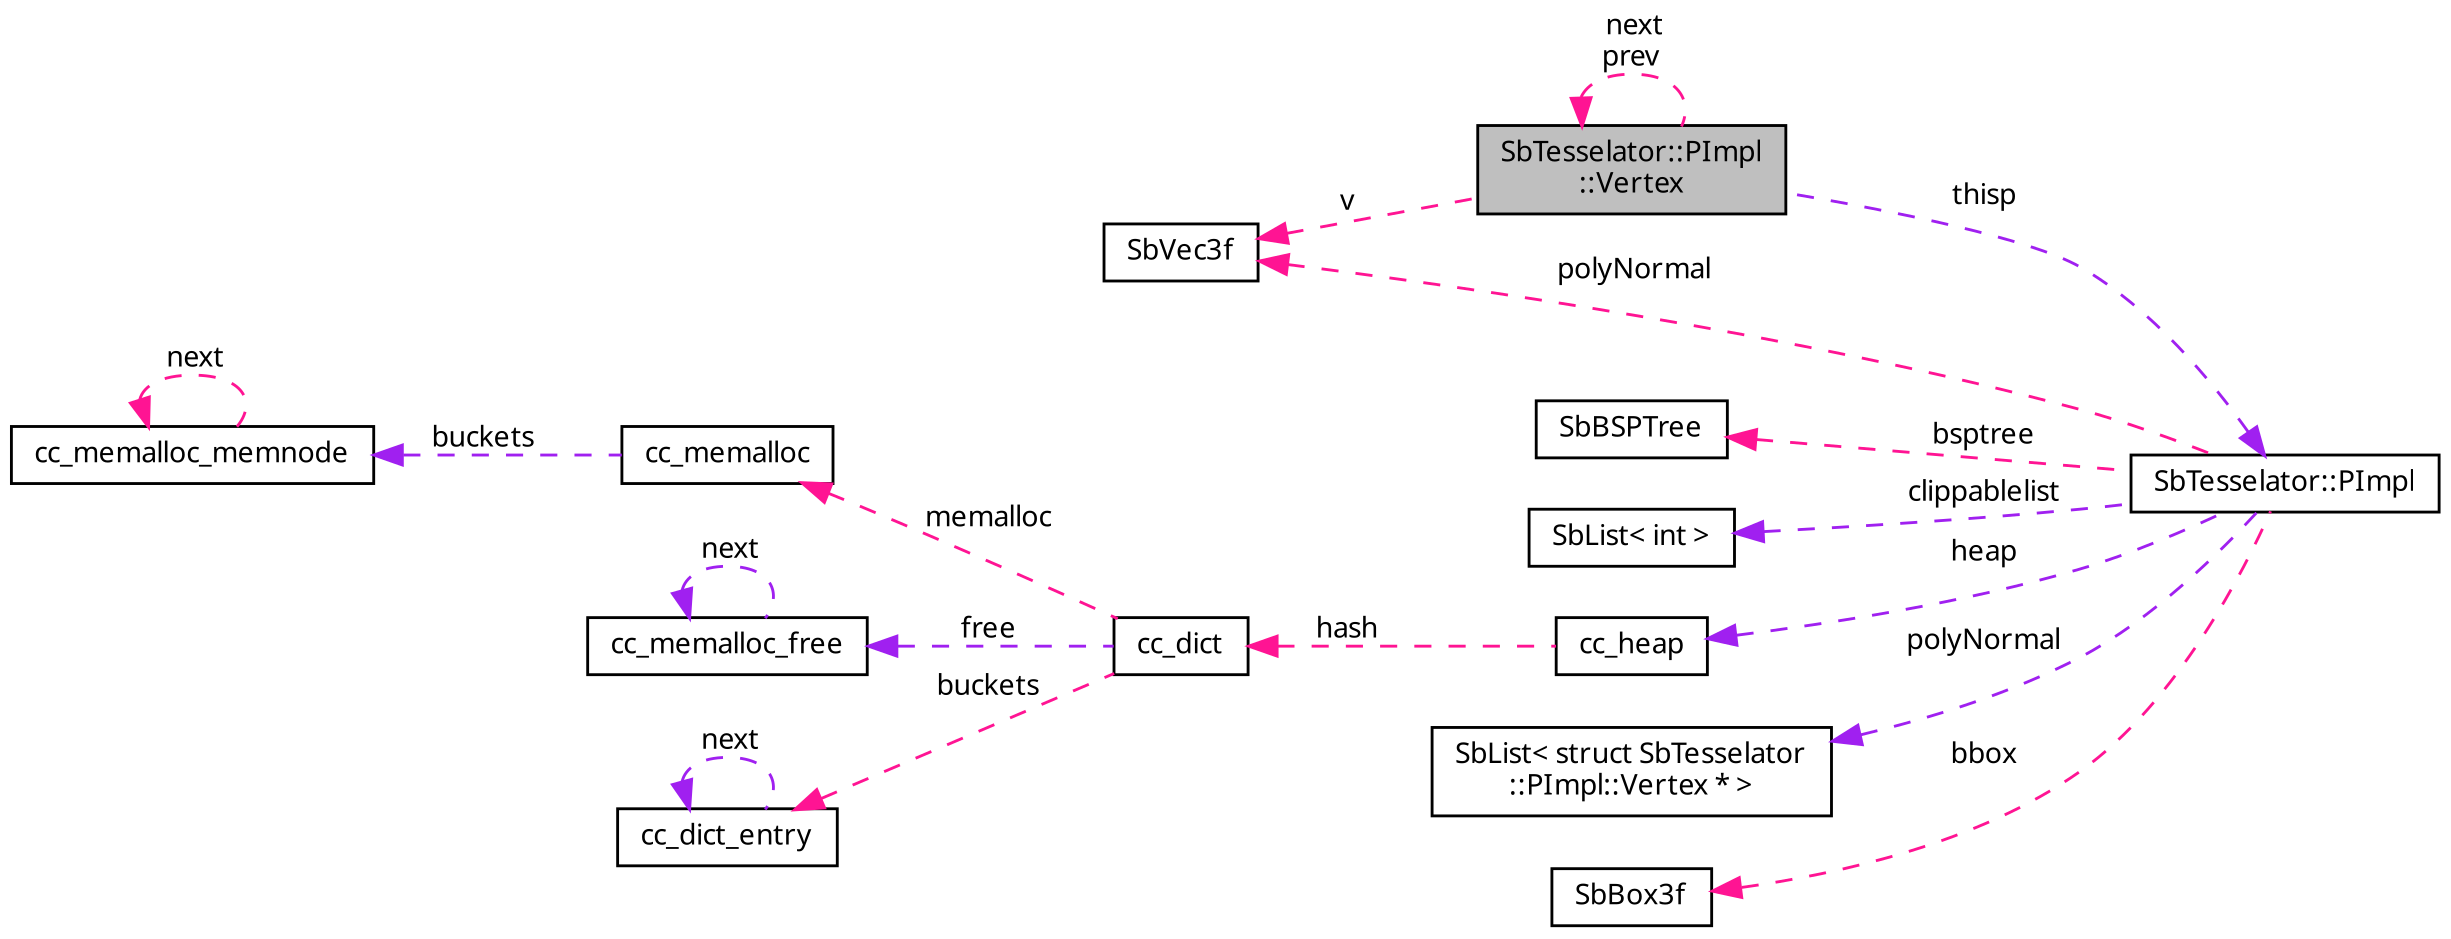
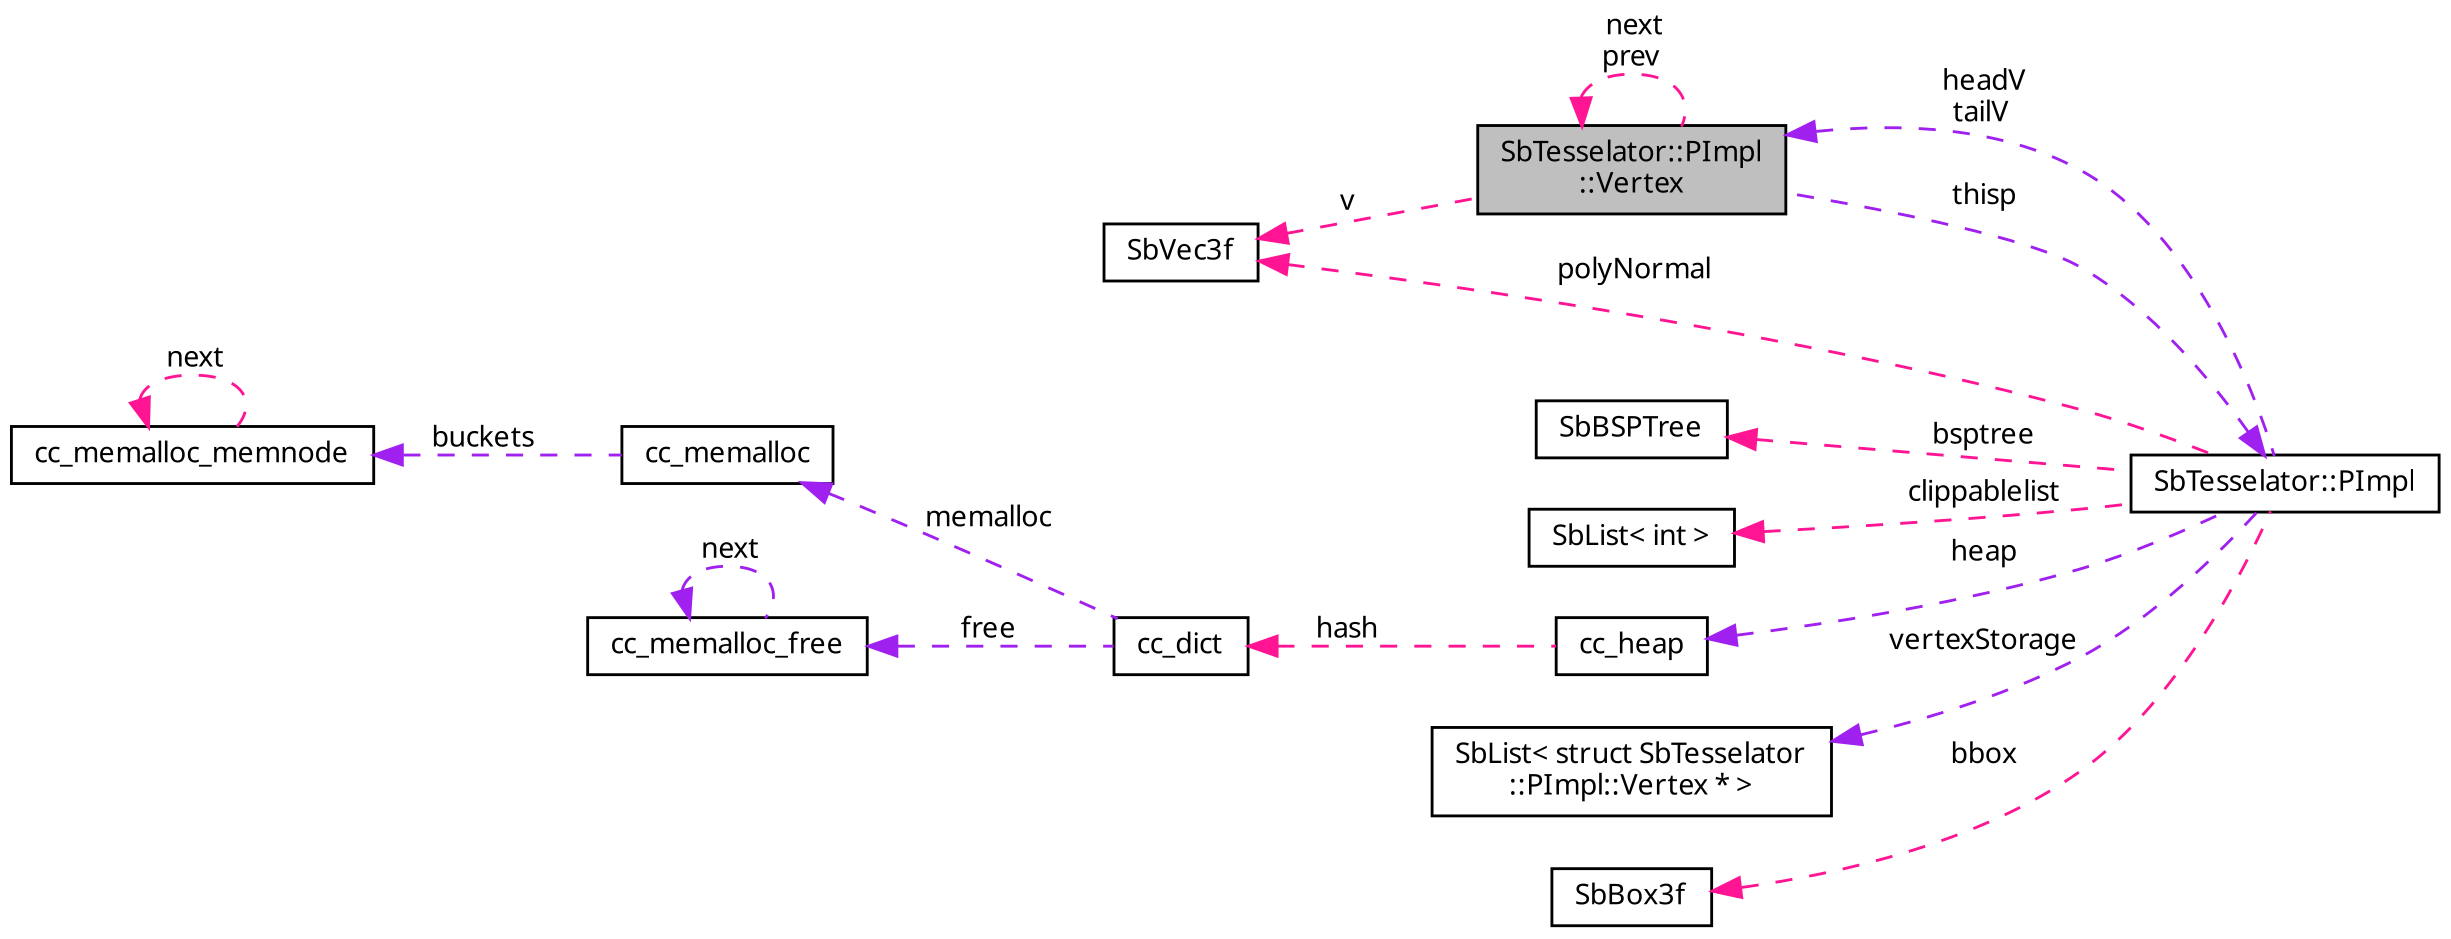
none -> (2114, 193)
(1947, 520) -> (1947, 520)
(973, 555) -> (973, 555)
(1981, 642) -> (1981, 642)
(727, 837) -> none
